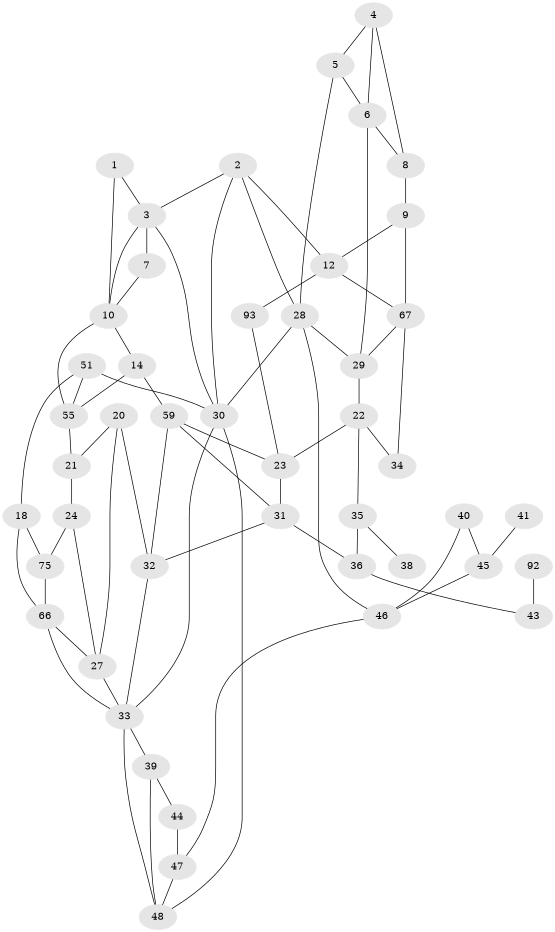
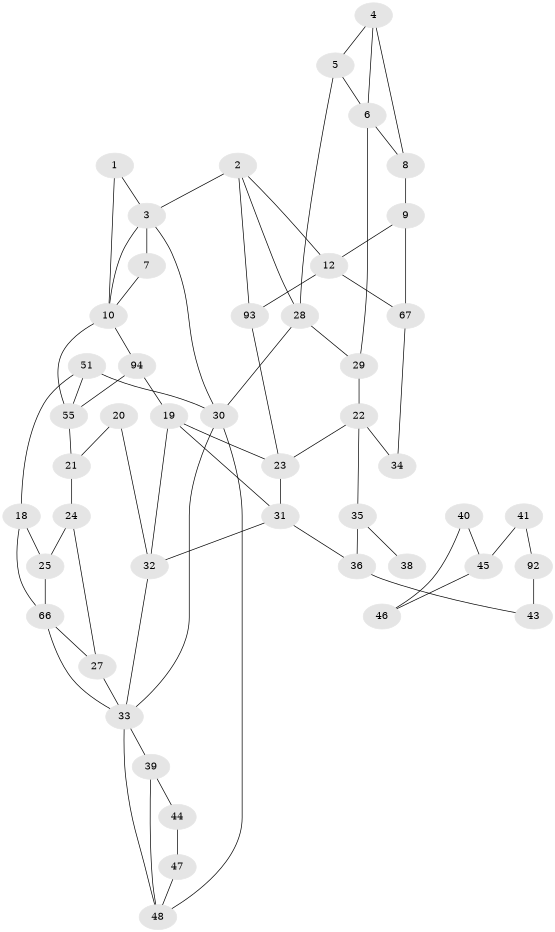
(212, 289) -> (244, 241)
(382, 341) -> none
(137, 366) -> (137, 366)
(169, 416) -> (169, 416)
(319, 478) -> none
none -> (529, 541)
(110, 542) -> none
(45, 566) -> (45, 566)
(220, 694) -> none
